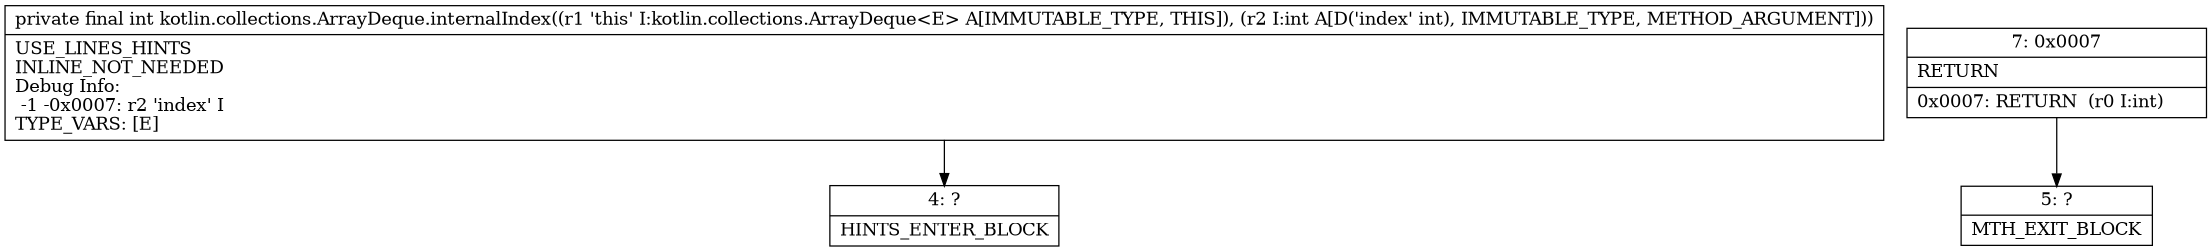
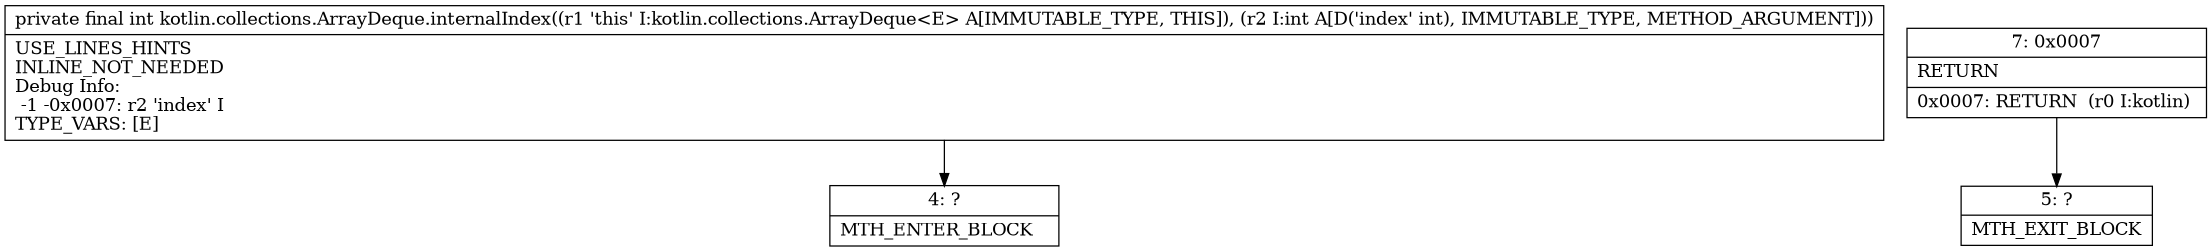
(2044, 102) -> (2057, 102)
(944, 230) -> (937, 230)
